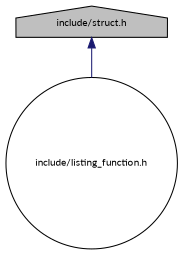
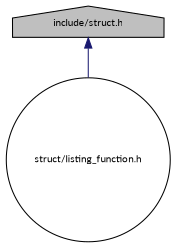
(92, 163) -> (88, 160)
